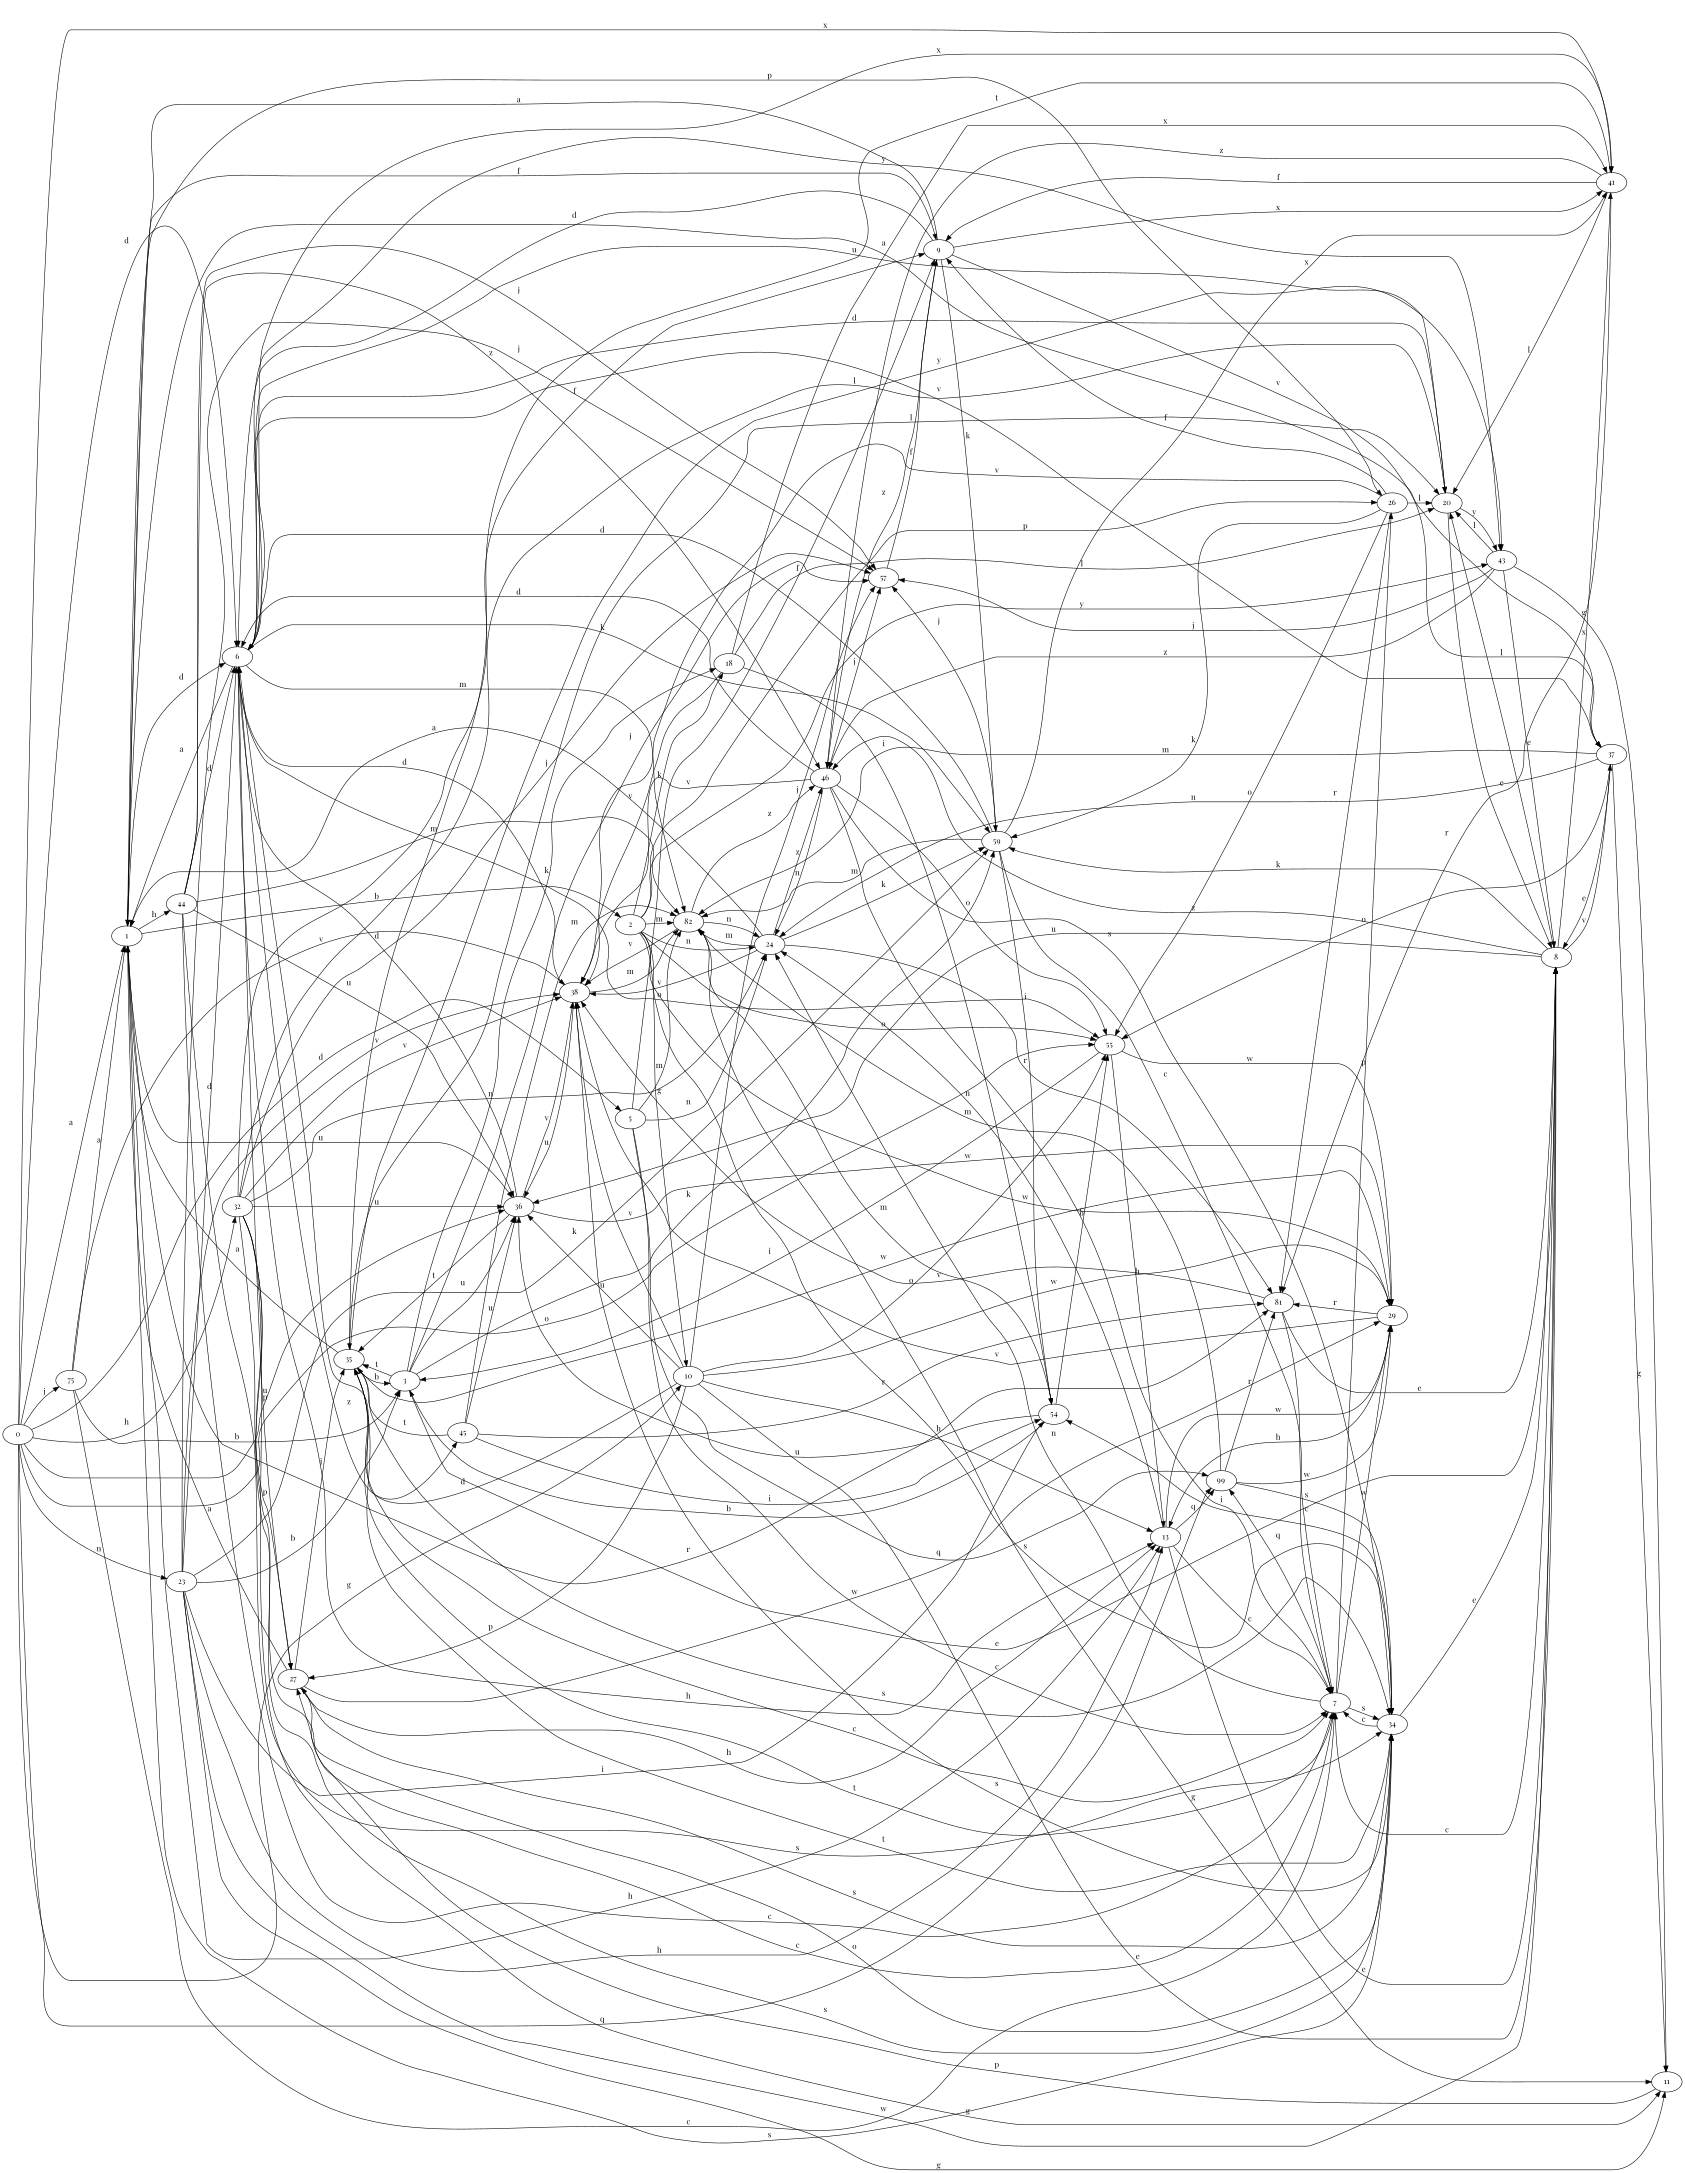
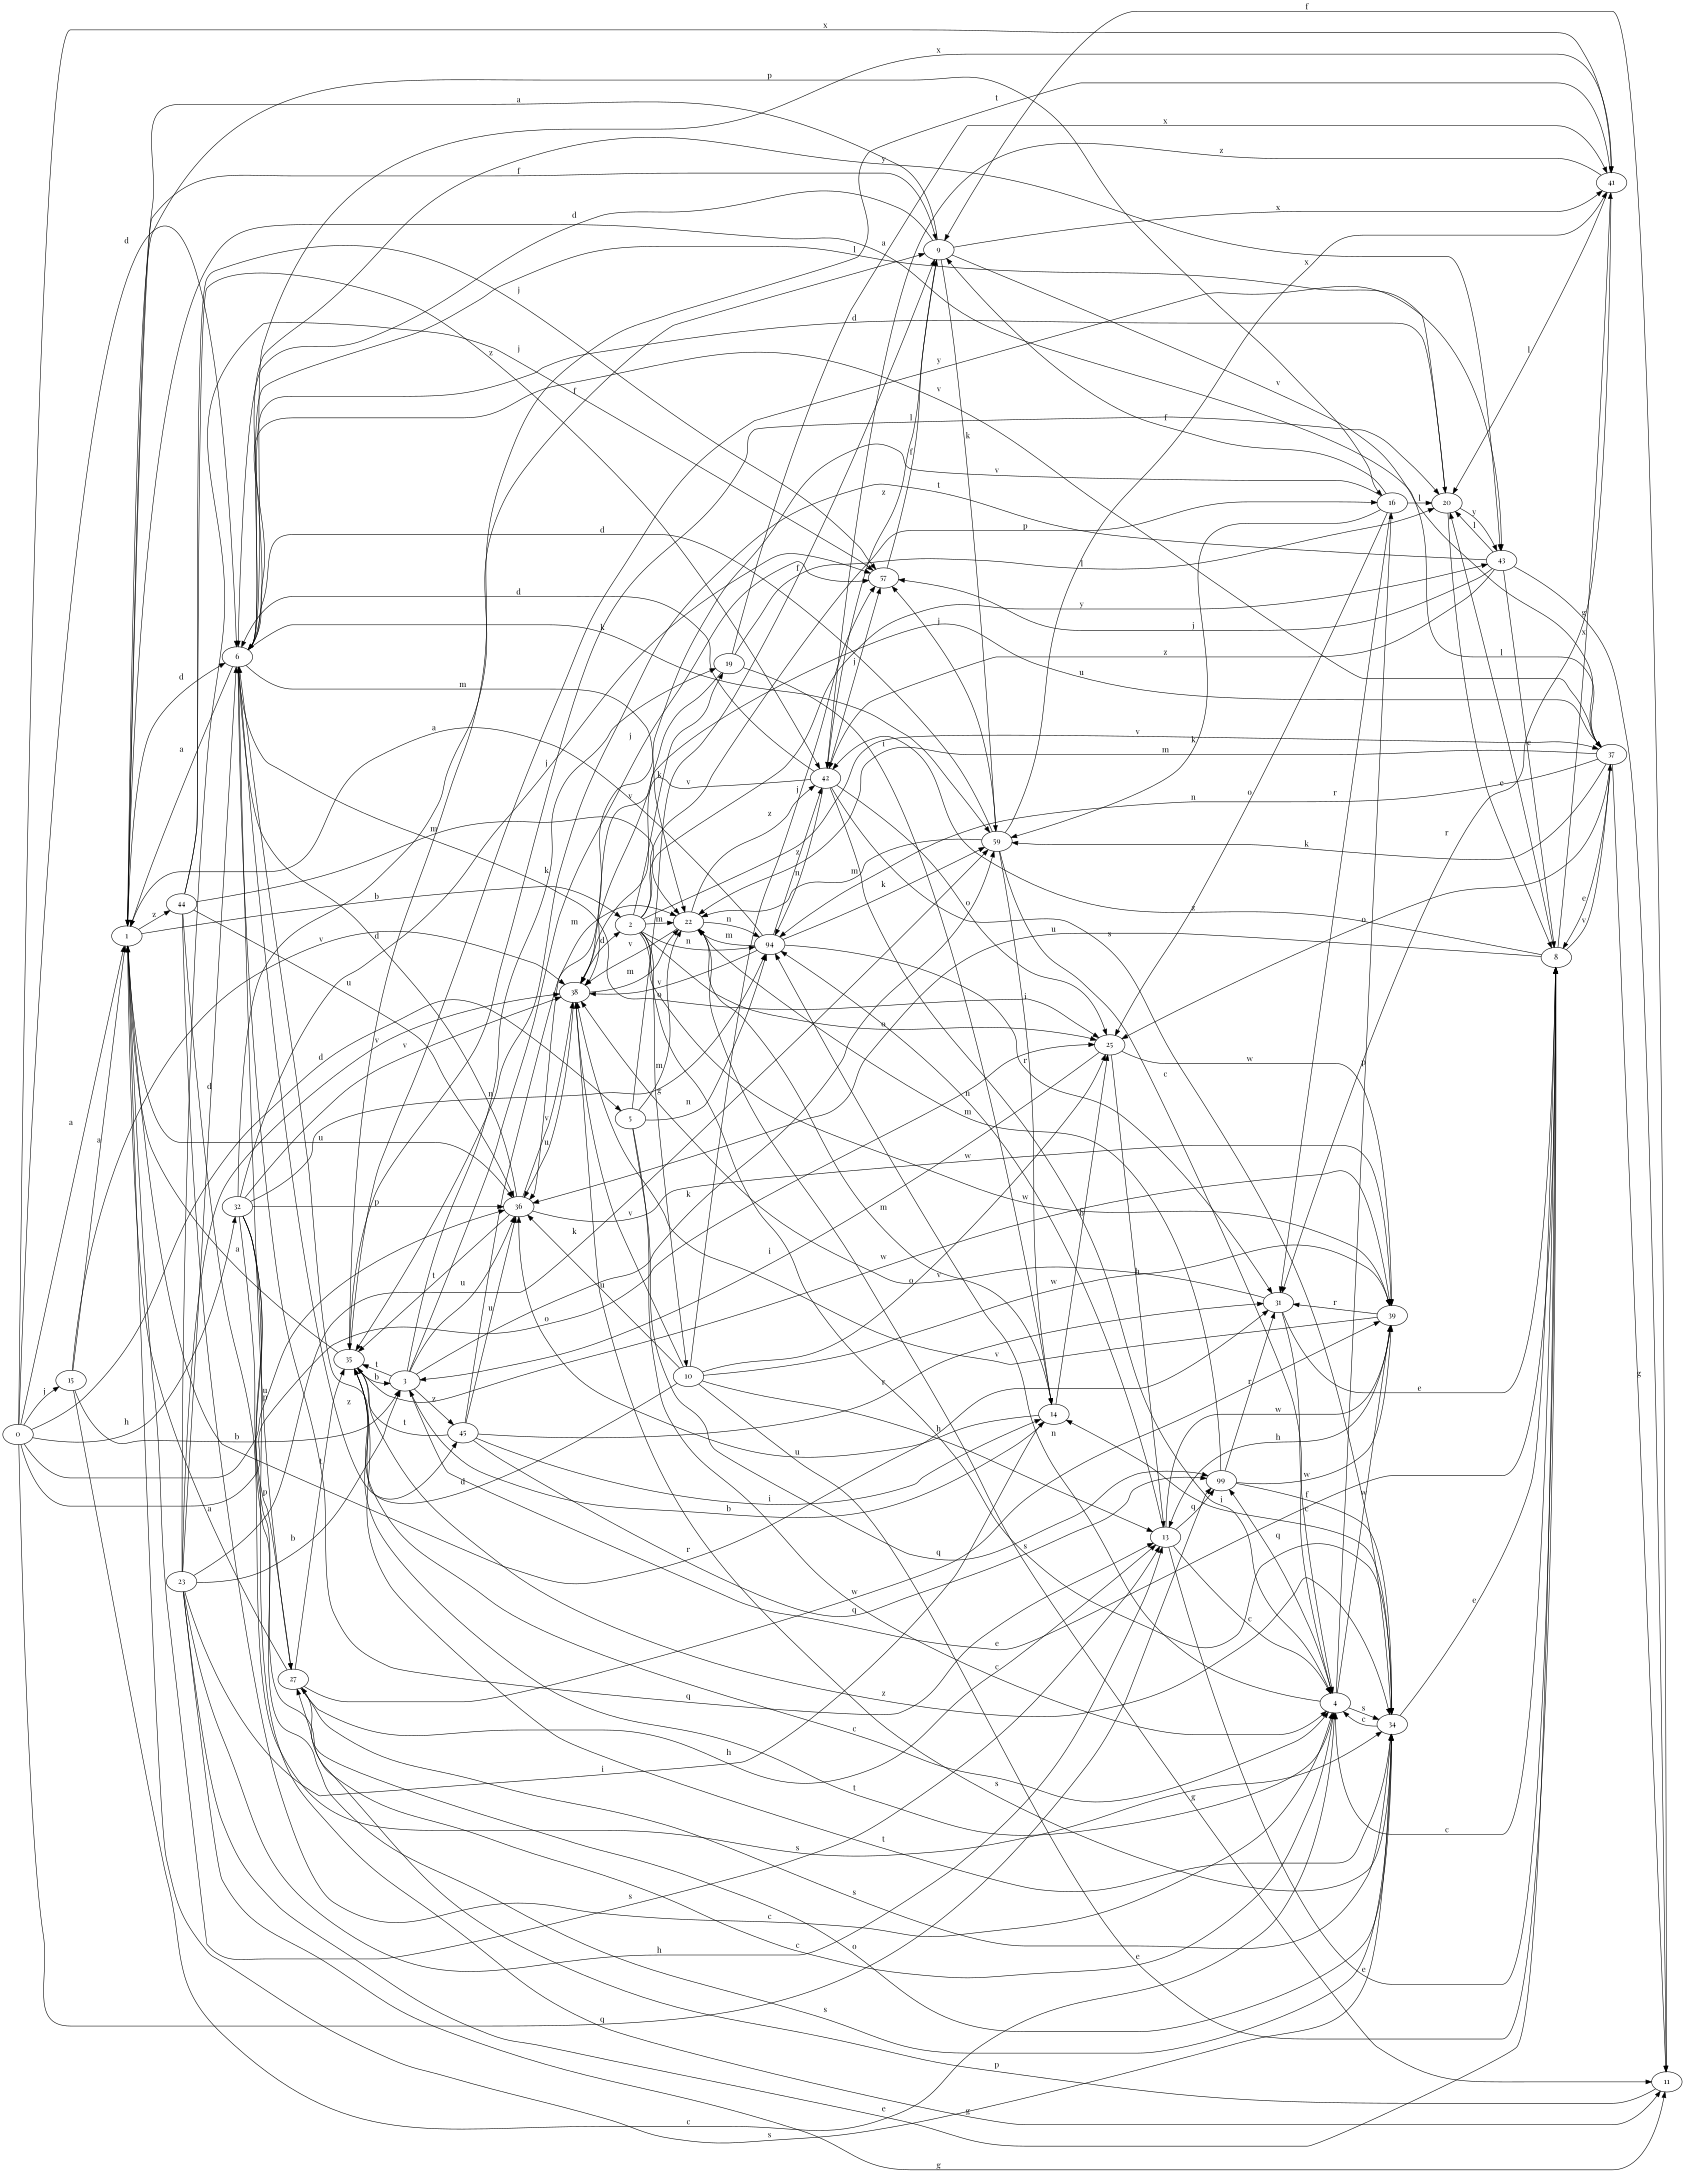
(1267, 182) -> (1654, 653)
(855, 250) -> (855, 250)
(628, 473) -> none
(1392, 503) -> (1392, 503)
none -> (697, 594)
none -> (896, 635)
(729, 664) -> (729, 664)
none -> (1083, 736)
(437, 774) -> (603, 947)
(210, 778) -> none
(826, 778) -> (826, 778)
(1294, 869) -> (1333, 851)
(154, 915) -> (154, 915)
(689, 922) -> (689, 922)
(770, 945) -> (770, 945)
(1110, 1045) -> (1110, 1045)
(377, 1202) -> (377, 1202)
(1278, 1303) -> (1278, 1303)
(1392, 1316) -> (1392, 1316)
(71, 1380) -> (71, 1380)
none -> (432, 1405)
(1054, 1414) -> (1054, 1414)
(321, 1462) -> (321, 1462)
(1307, 1495) -> (1307, 1495)
(66, 1535) -> none
(562, 1589) -> none
none -> (833, 1616)
(884, 1694) -> (884, 1694)
(689, 1696) -> (689, 1696)
(1335, 1703) -> (1335, 1703)
(630, 1897) -> (630, 1897)
(273, 1939) -> none
(884, 2109) -> (884, 2109)
